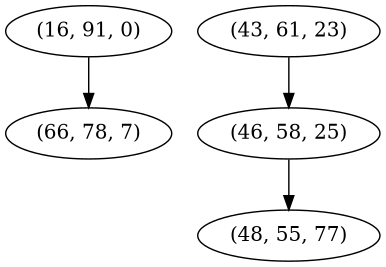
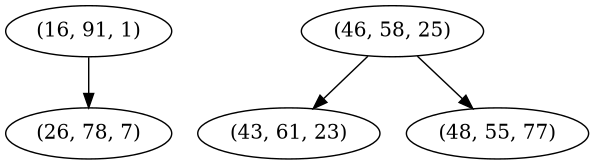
(89, 31) -> (89, 31)
(289, 75) -> (346, 77)
(89, 133) -> (89, 133)
